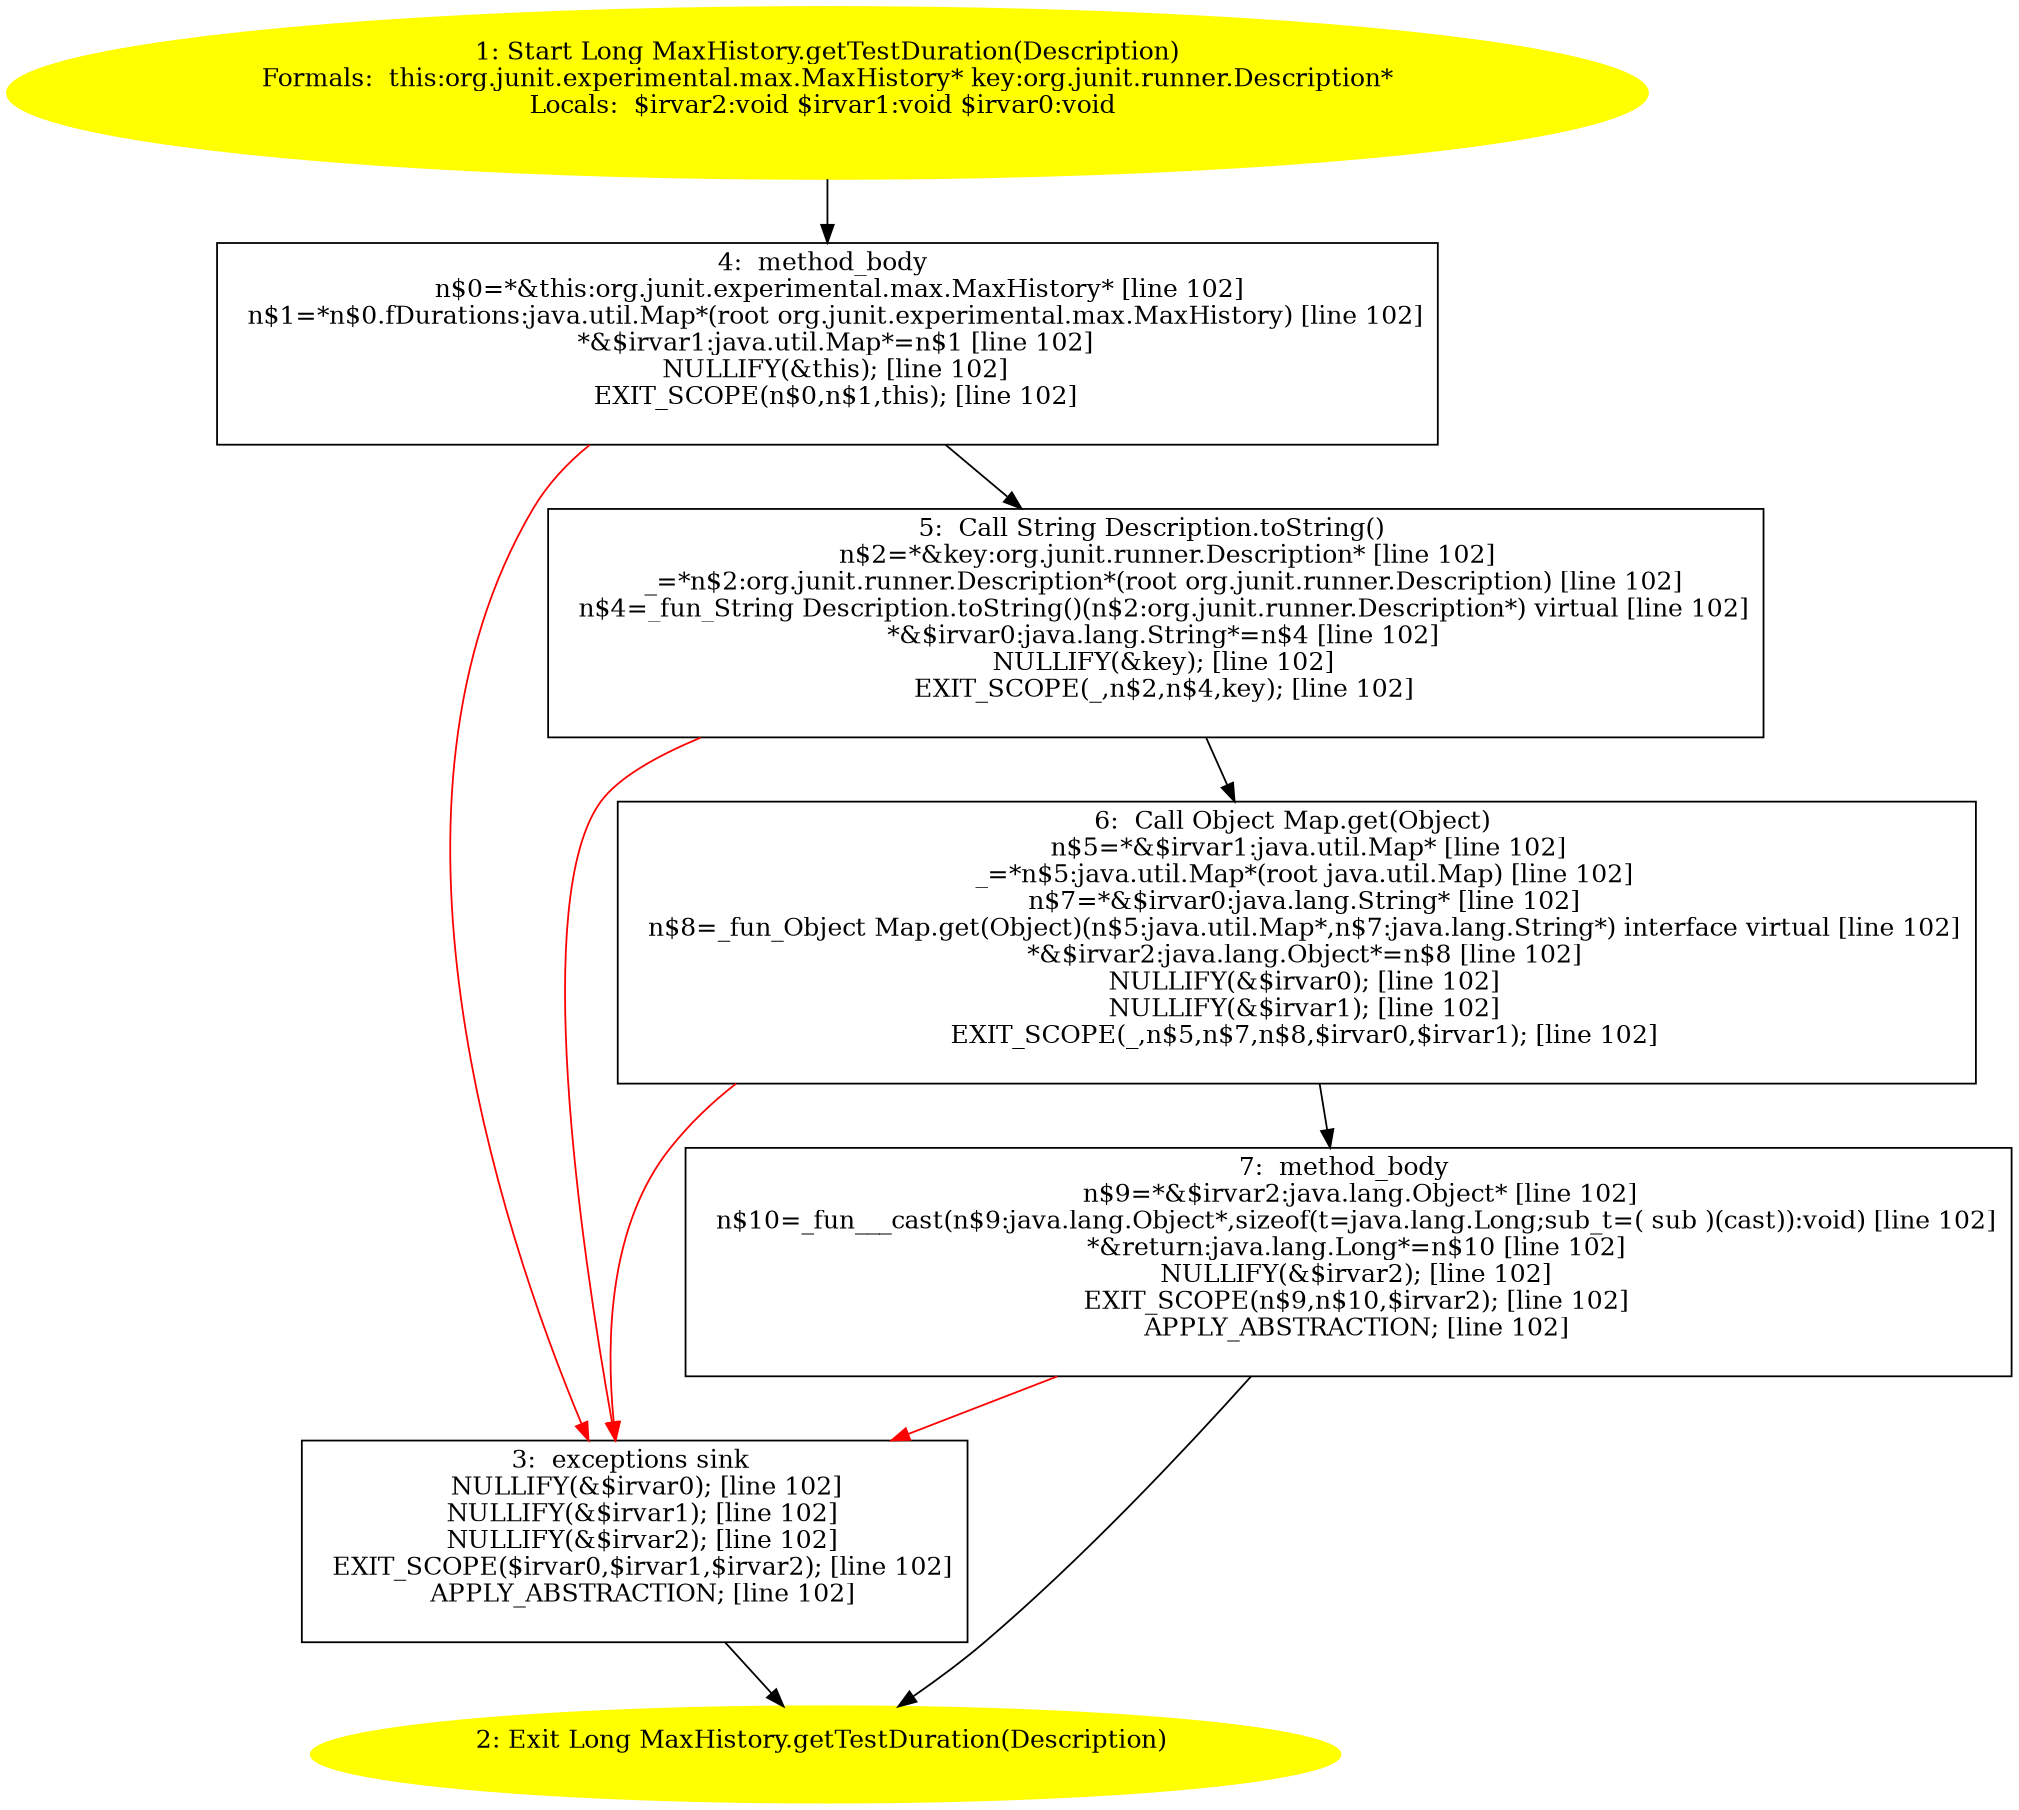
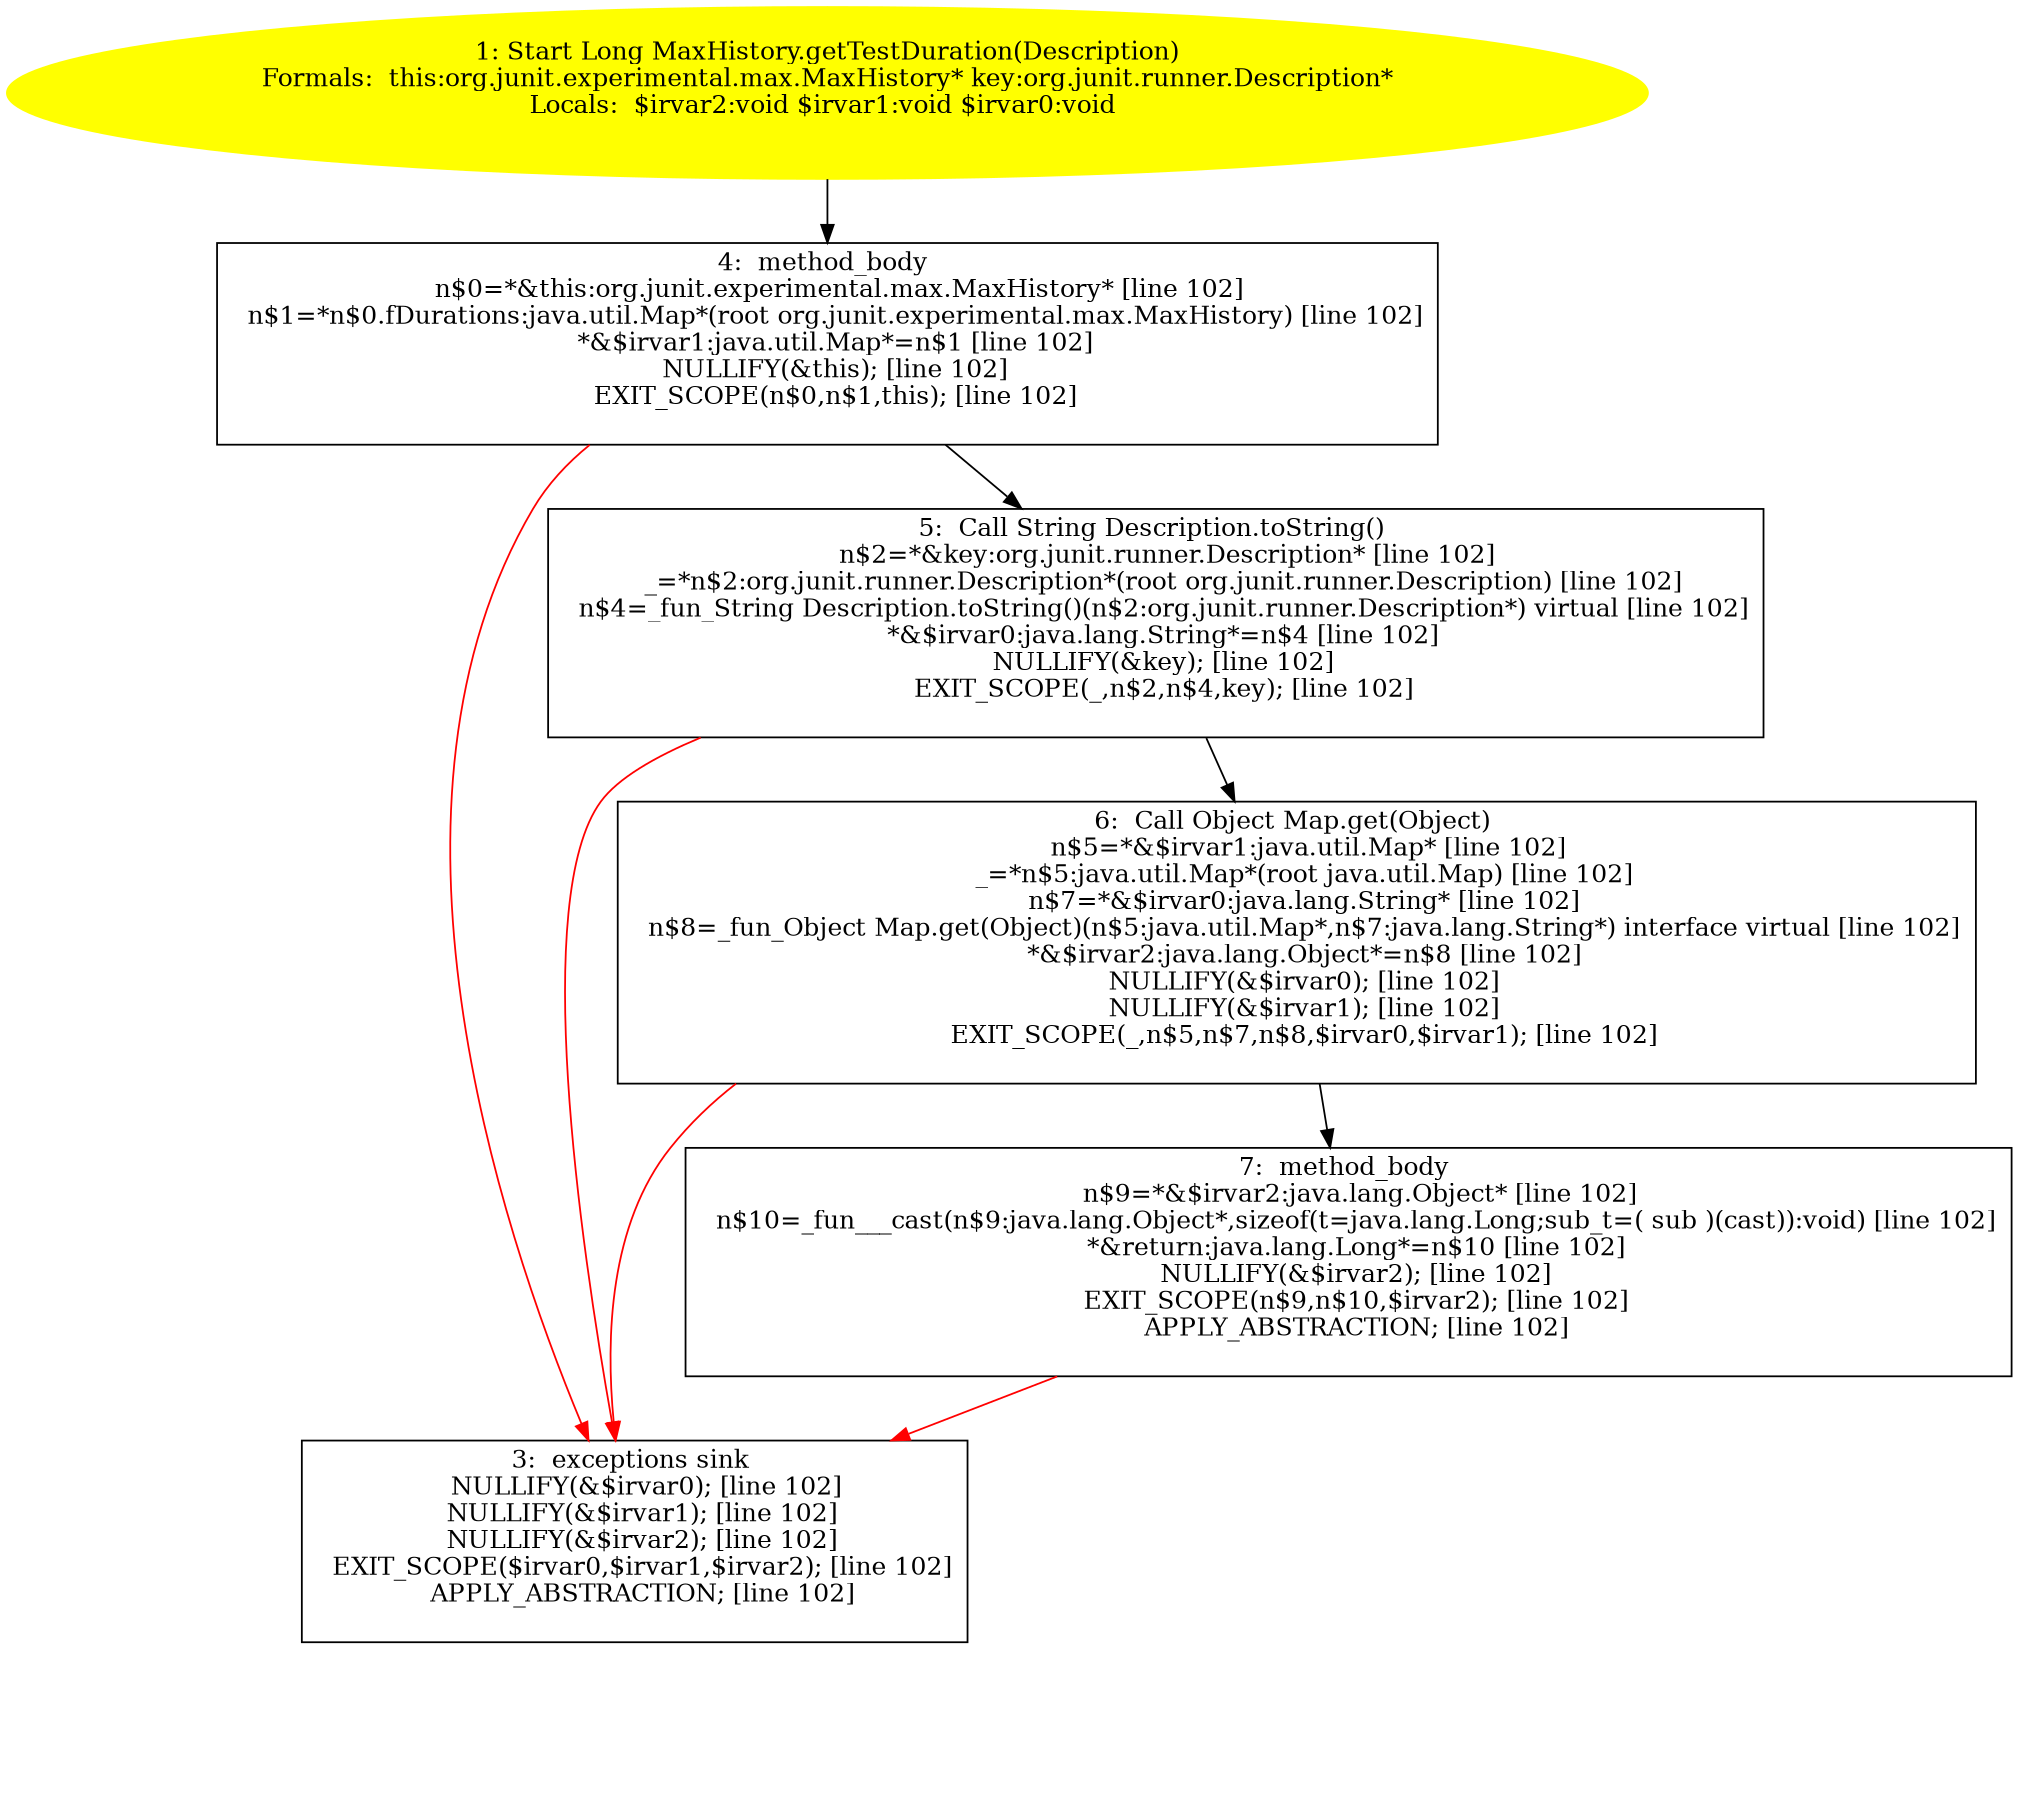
(826, 1754) -> none
